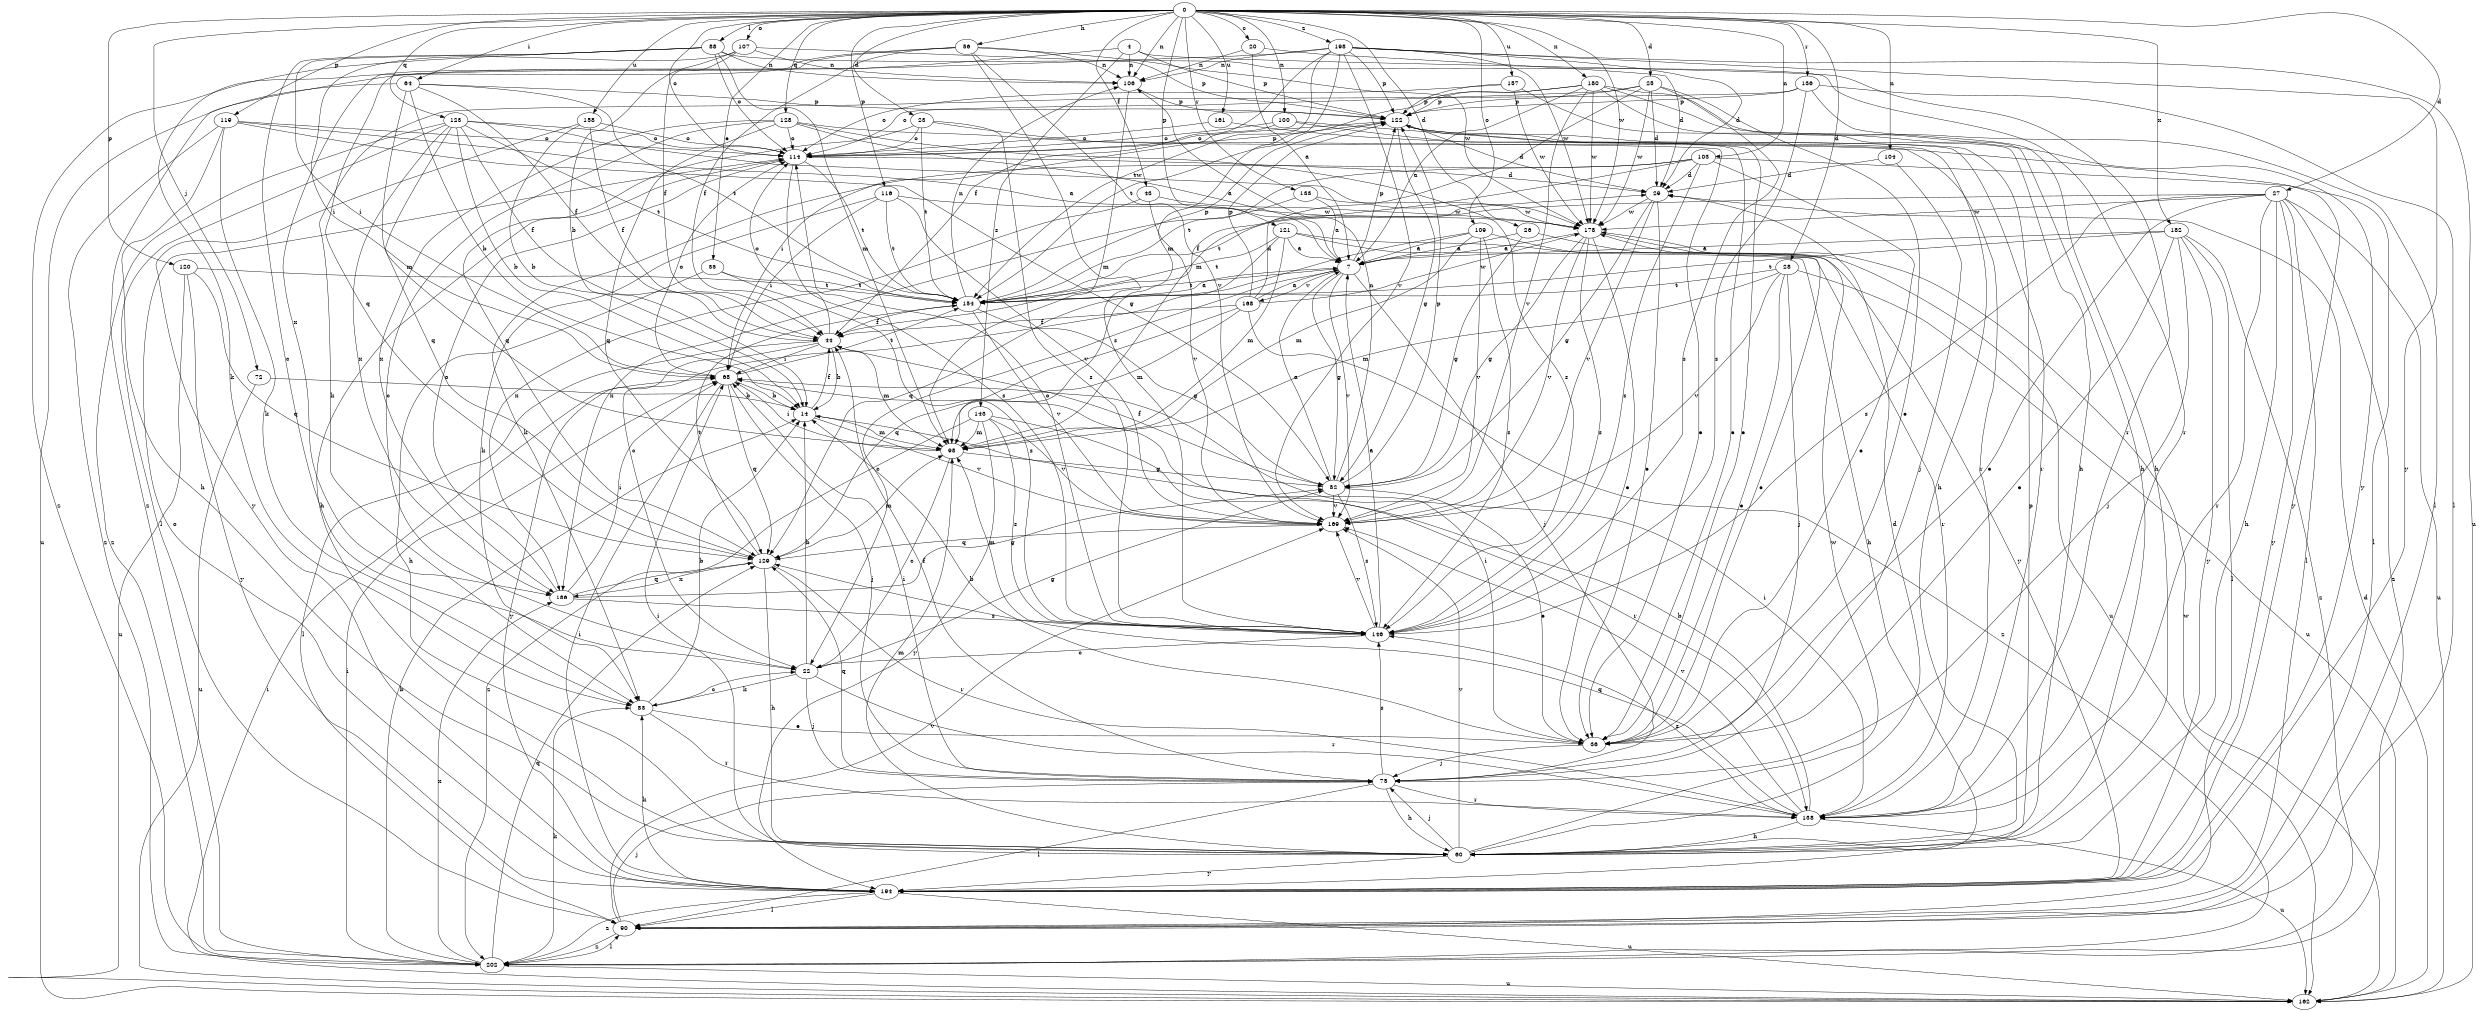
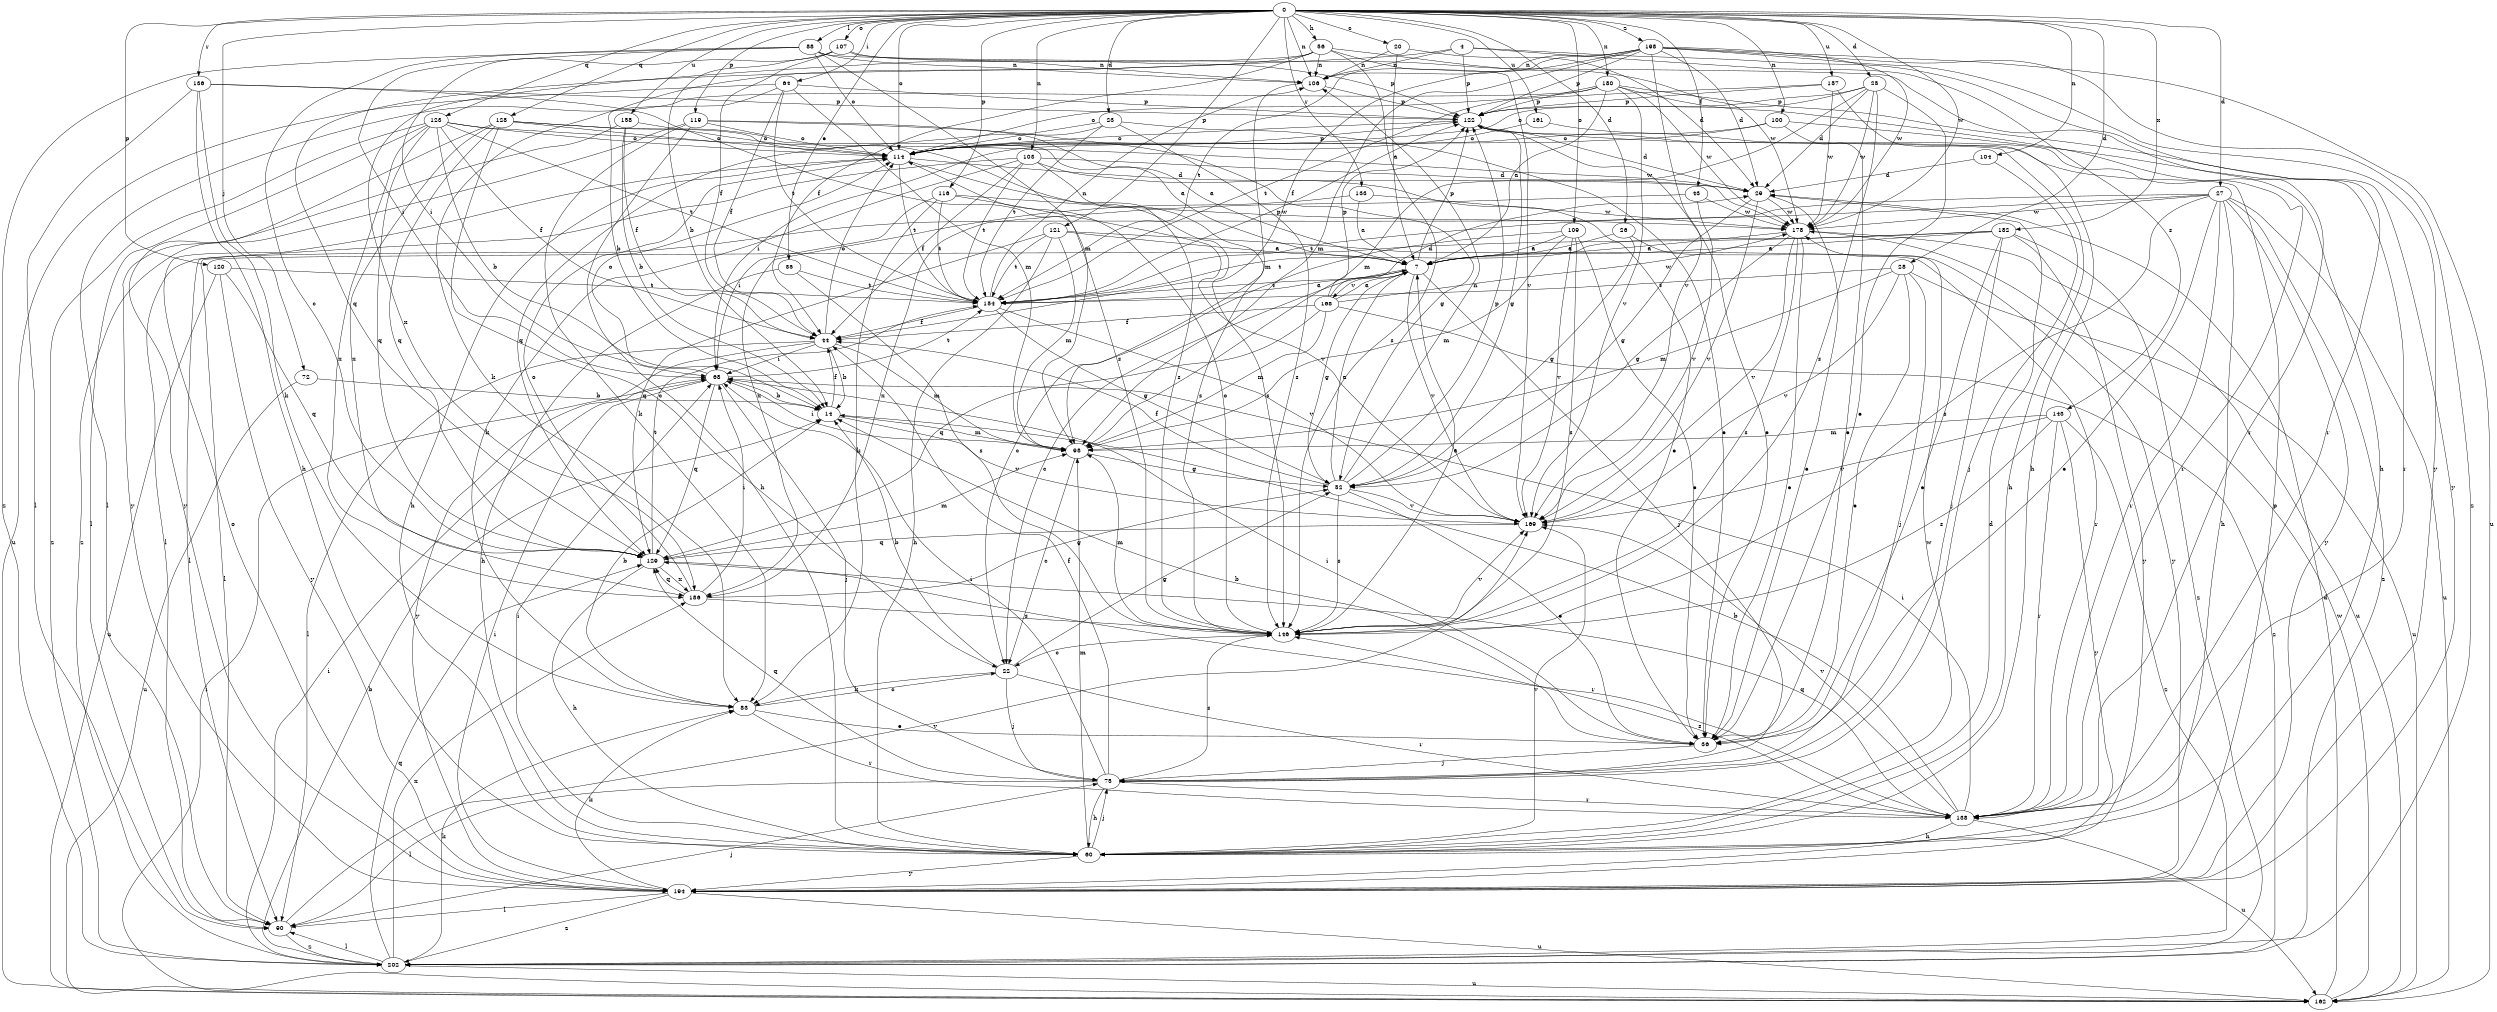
(282, 339) -> (265, 186)
